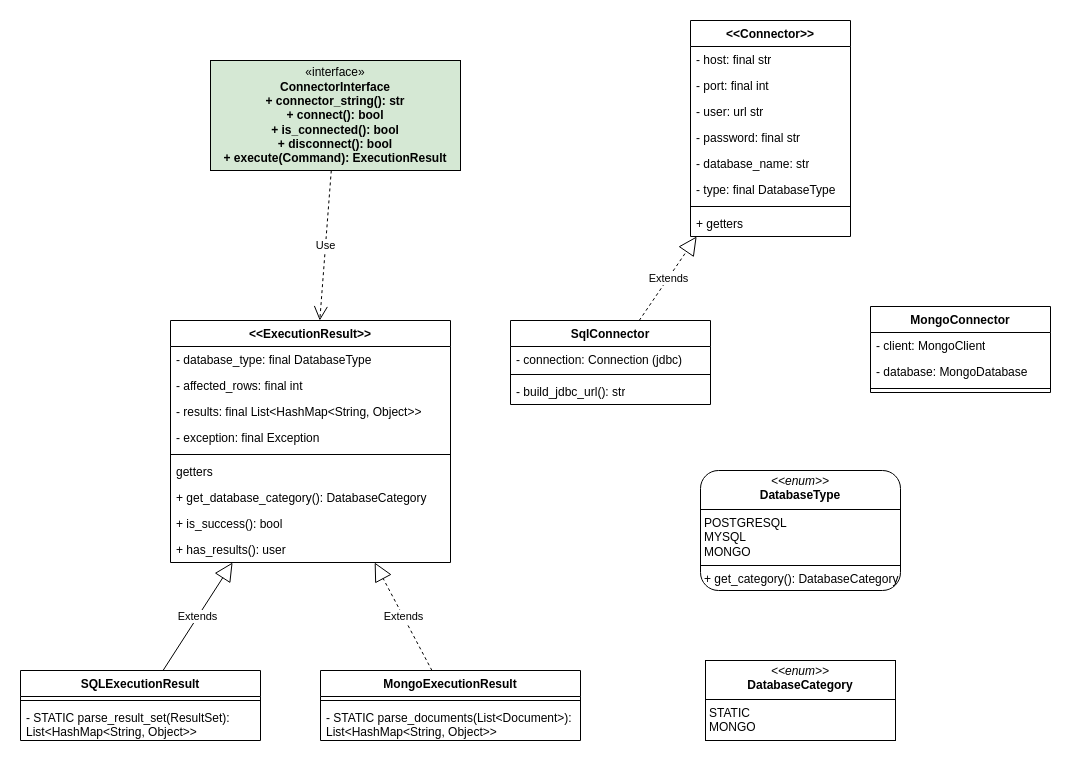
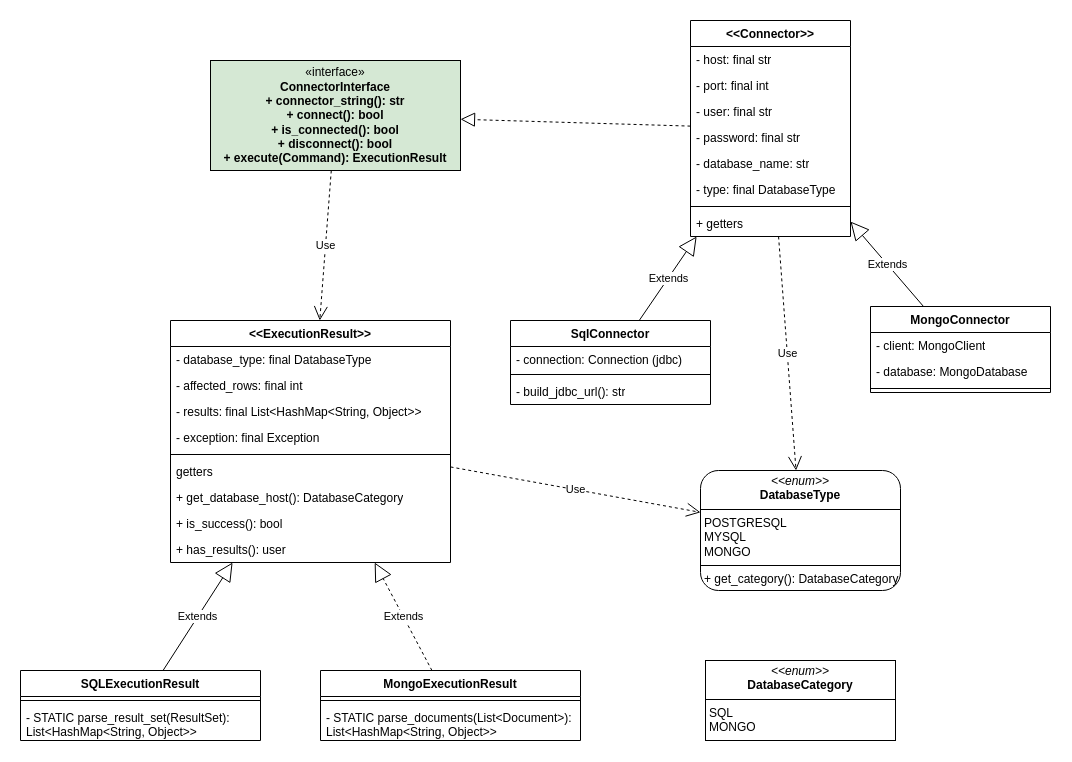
(739, 113) -> (744, 113)
none -> (582, 123)
none -> (893, 271)
(652, 301) -> (652, 301)
none -> (787, 353)
none -> (575, 490)
(312, 506) -> (303, 499)
(759, 689) -> (759, 689)
